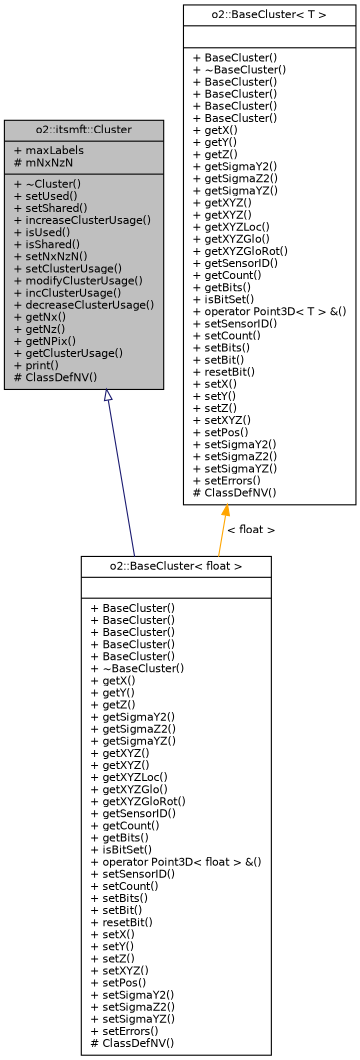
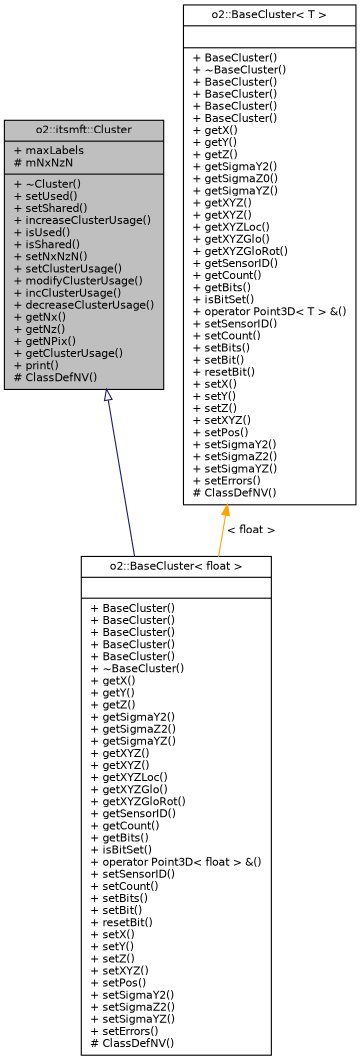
(236, 179) -> (236, 179)
